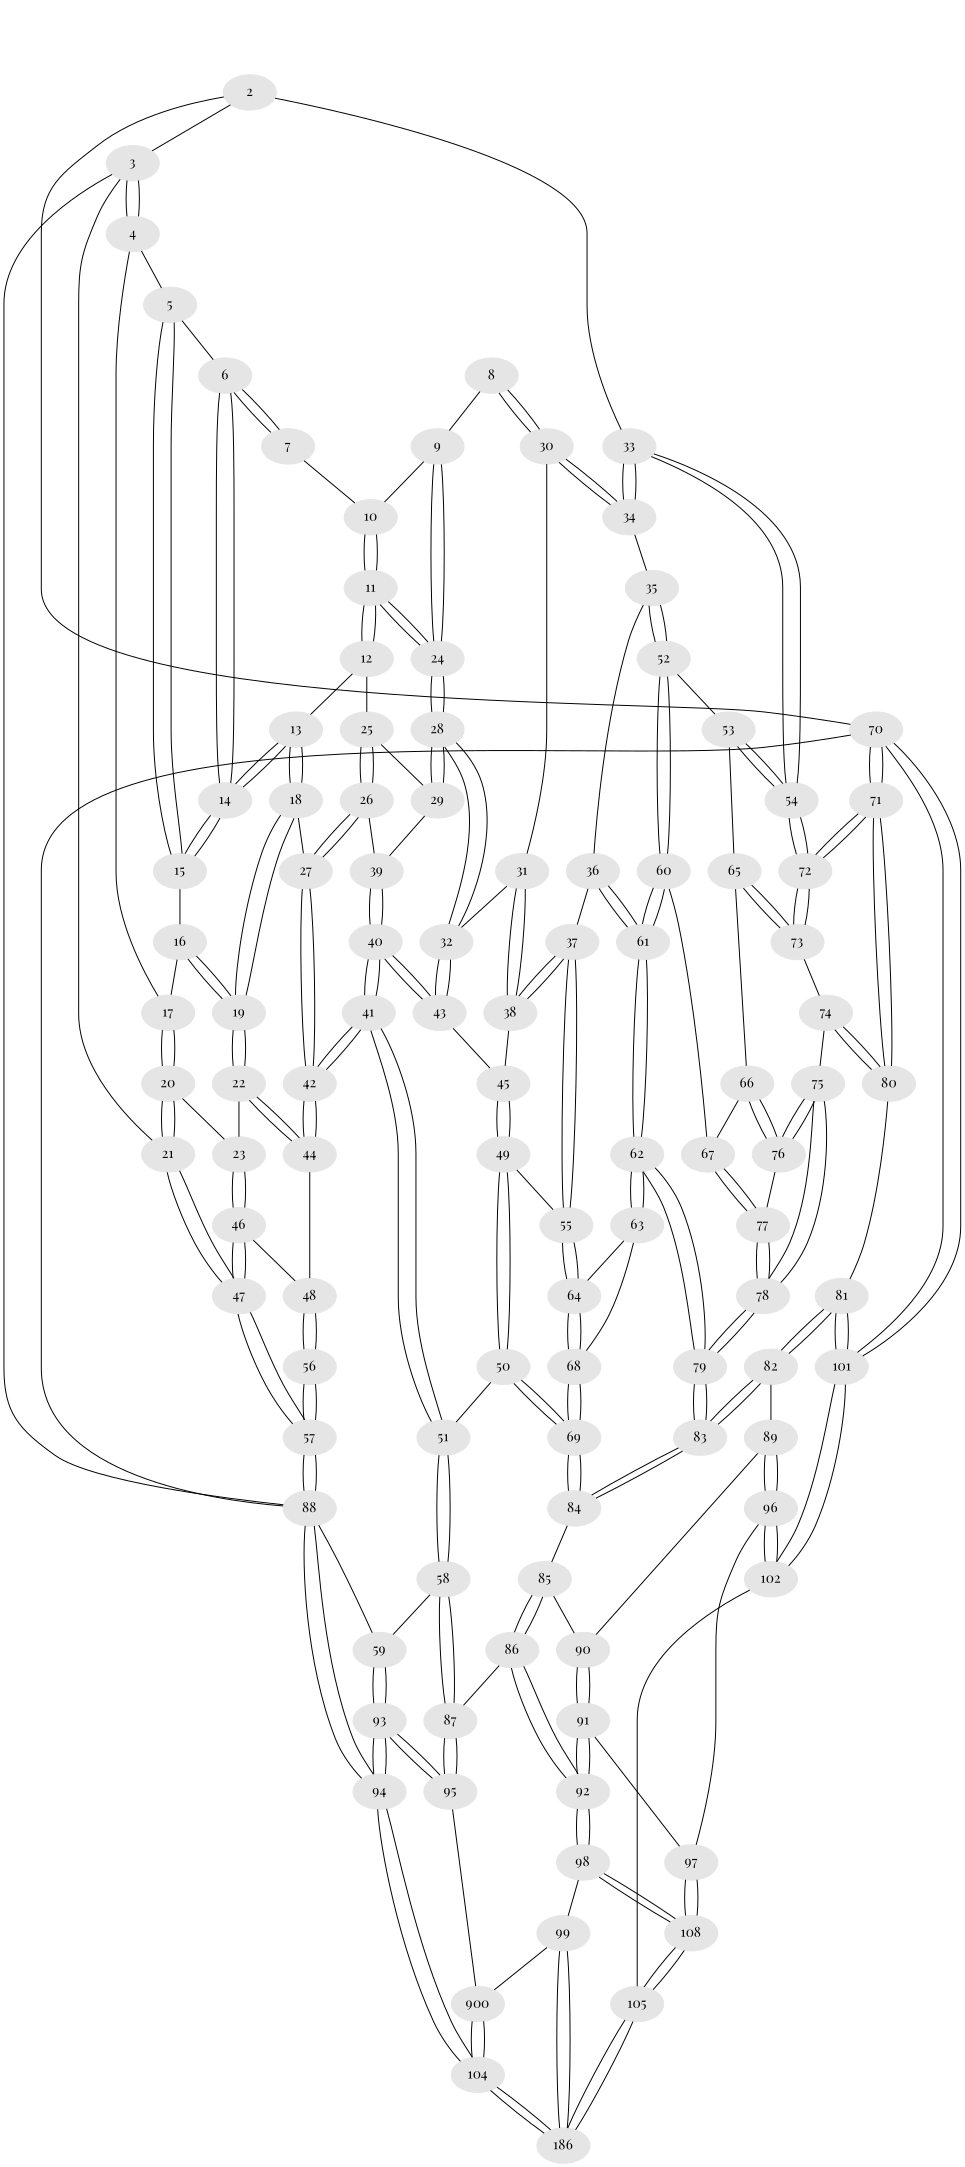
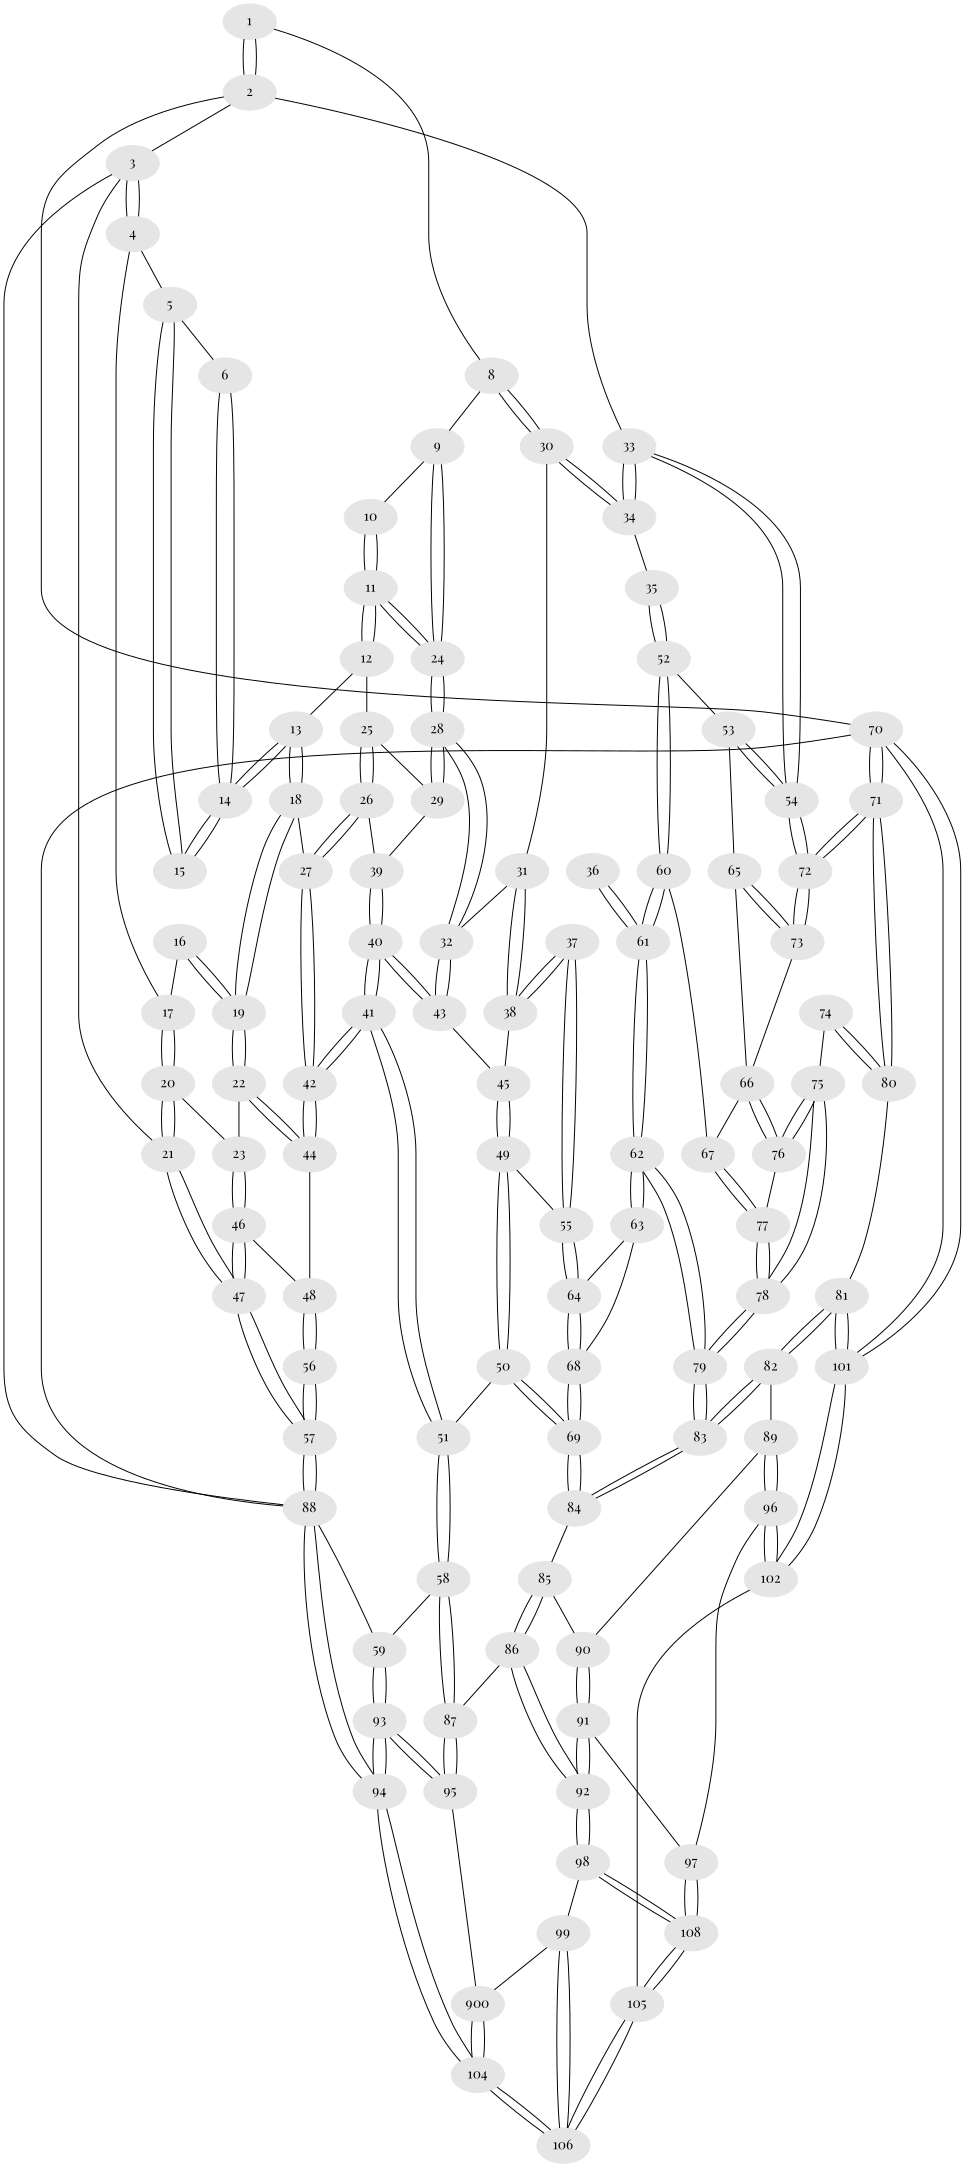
none -> (250, 22)
(288, 446) -> none
(609, 727) -> none
(180, 907) -> none
(583, 907) -> none
(812, 977) -> (772, 1013)
(563, 2146) -> (563, 2146)
